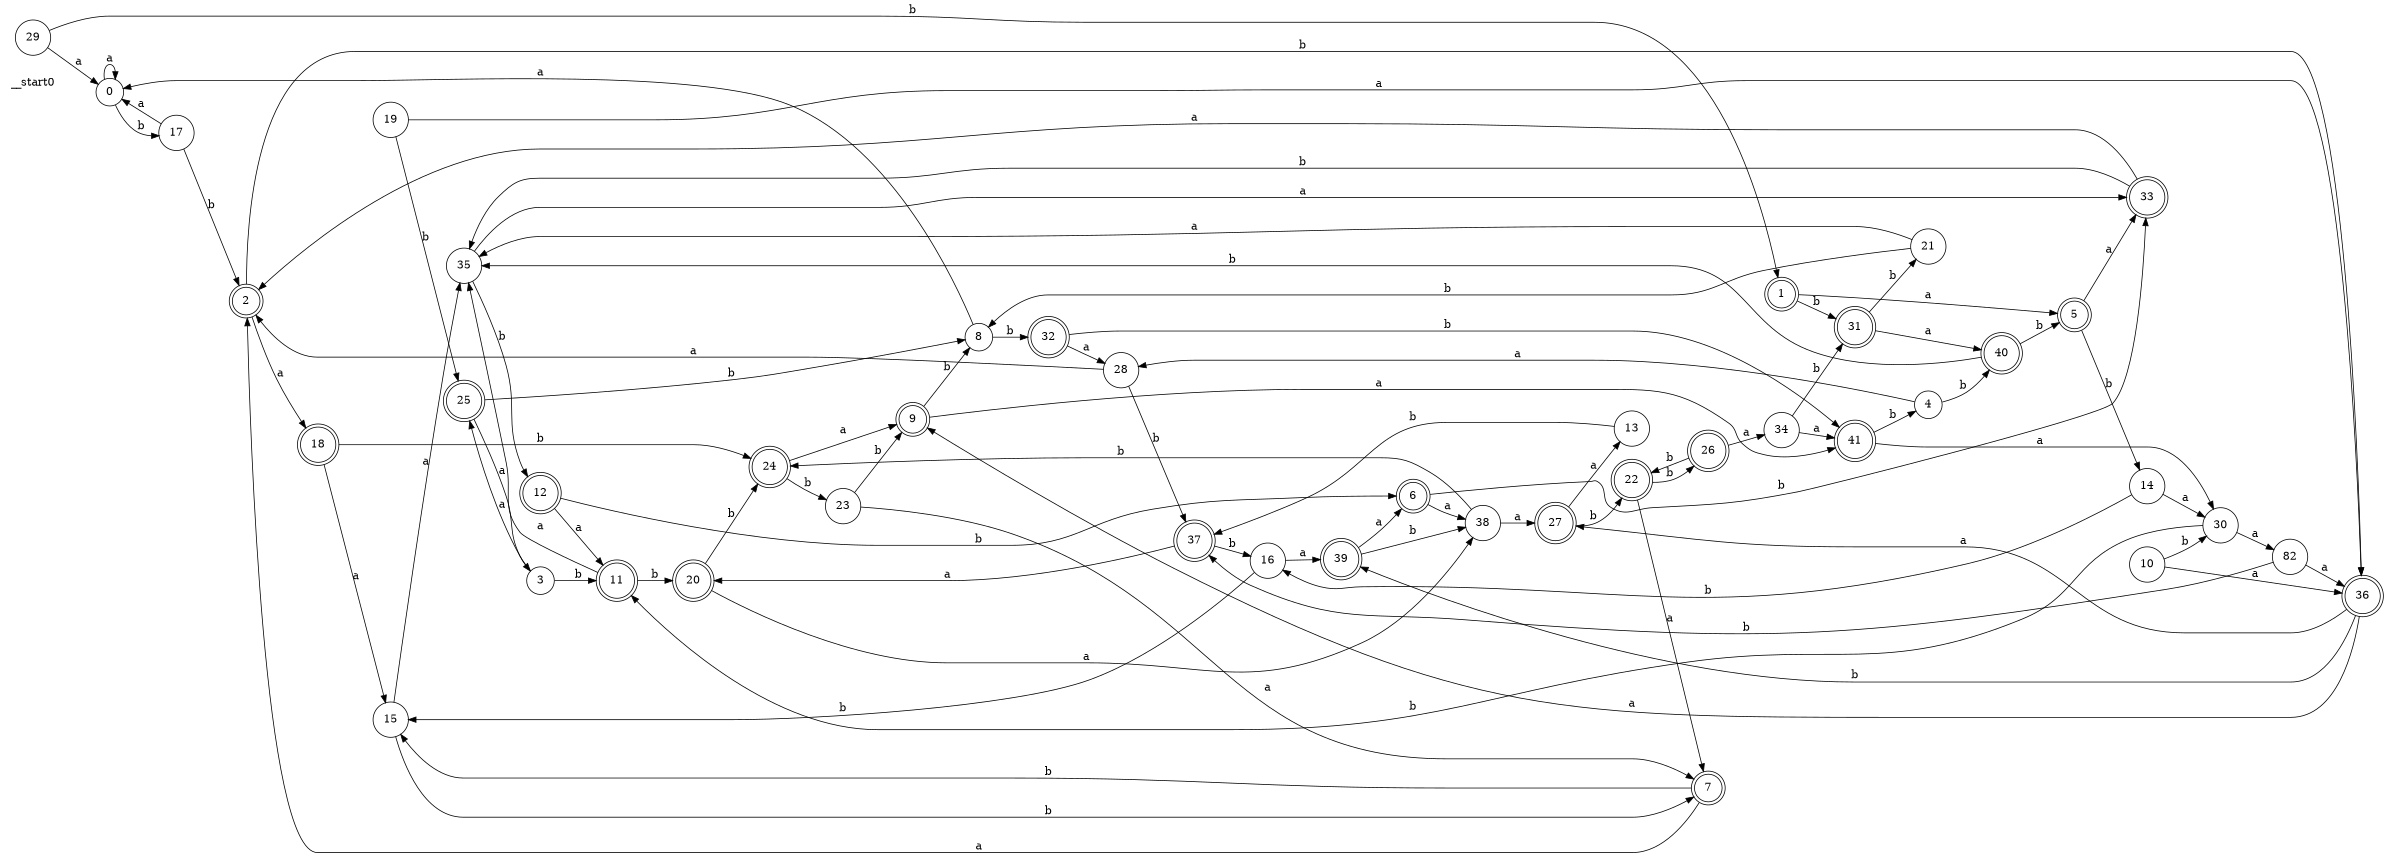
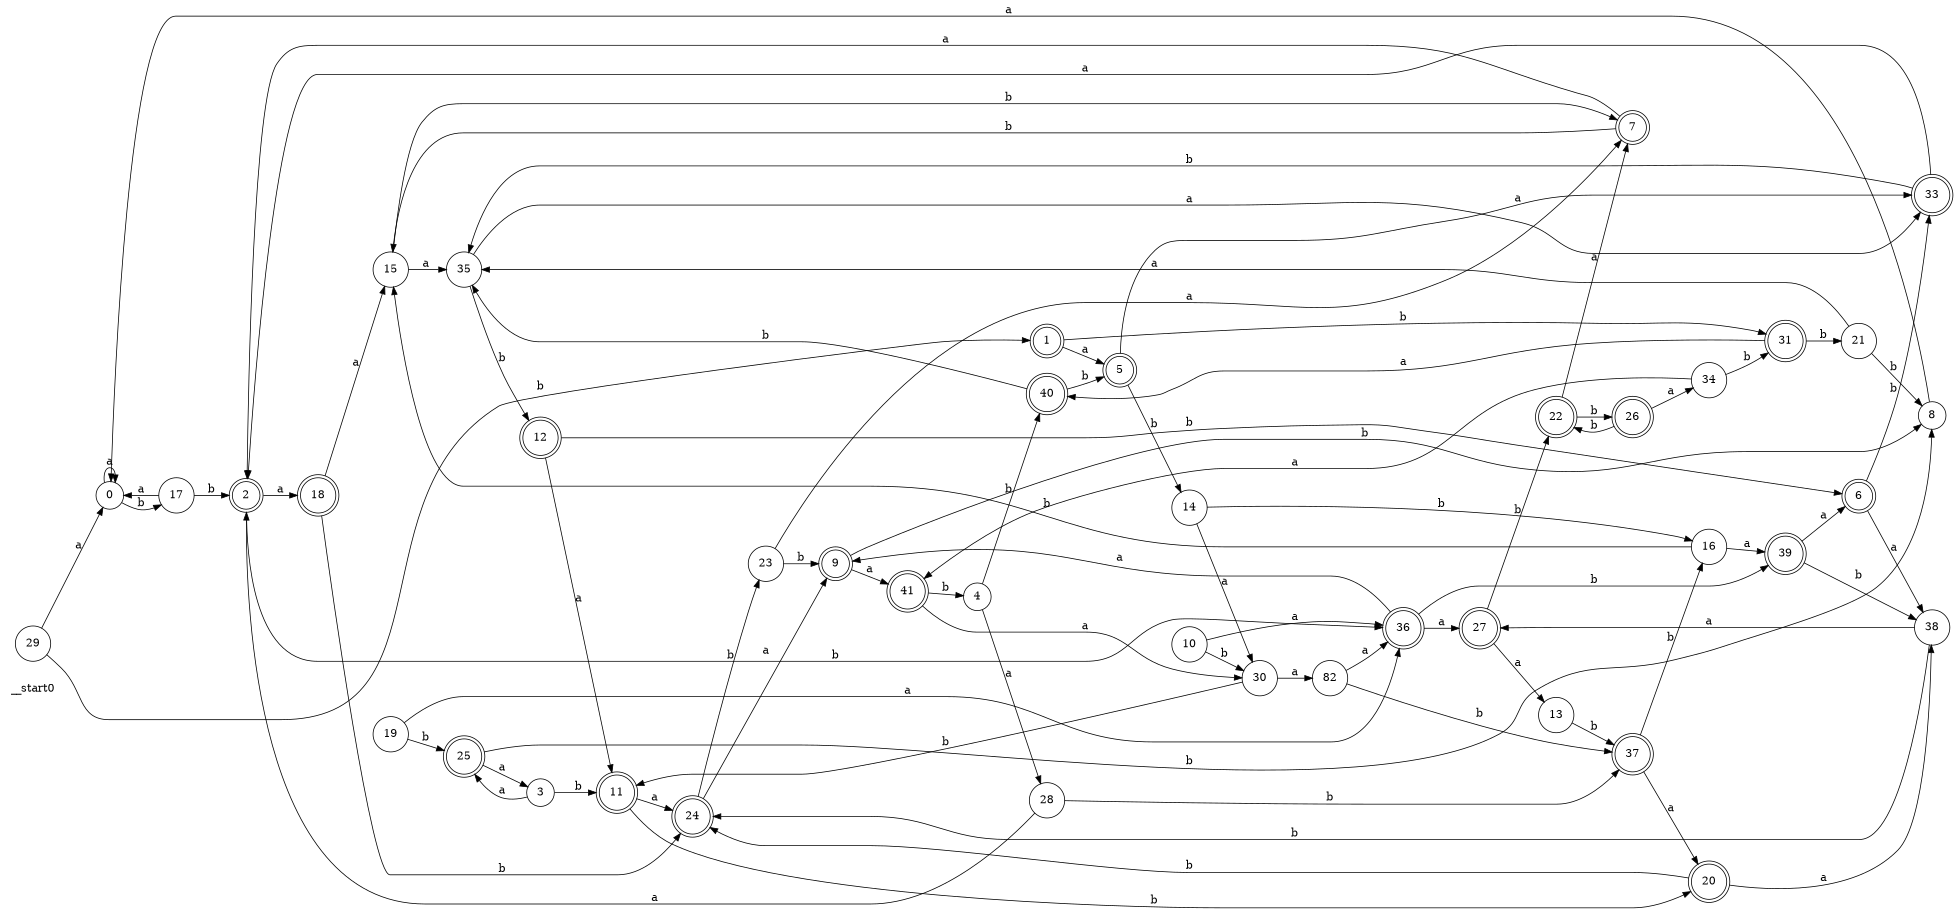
(1049, 337) -> none
(505, 455) -> (651, 803)
